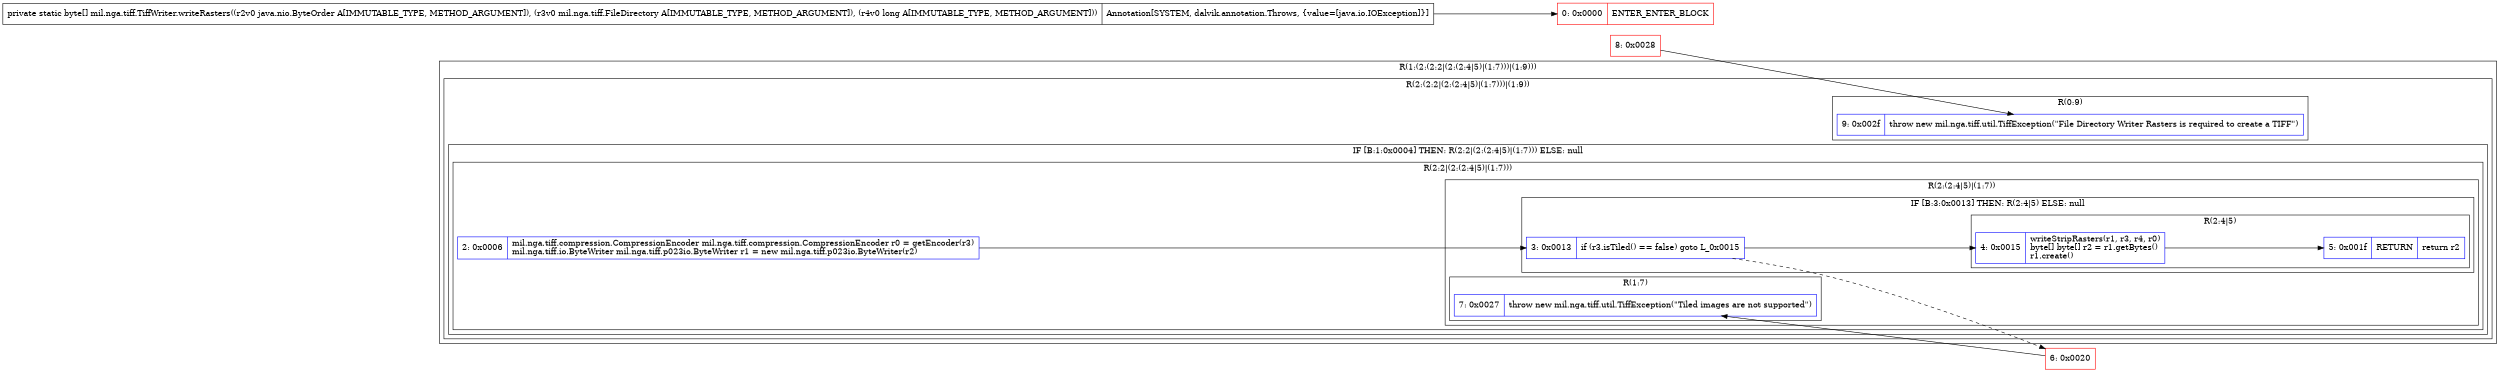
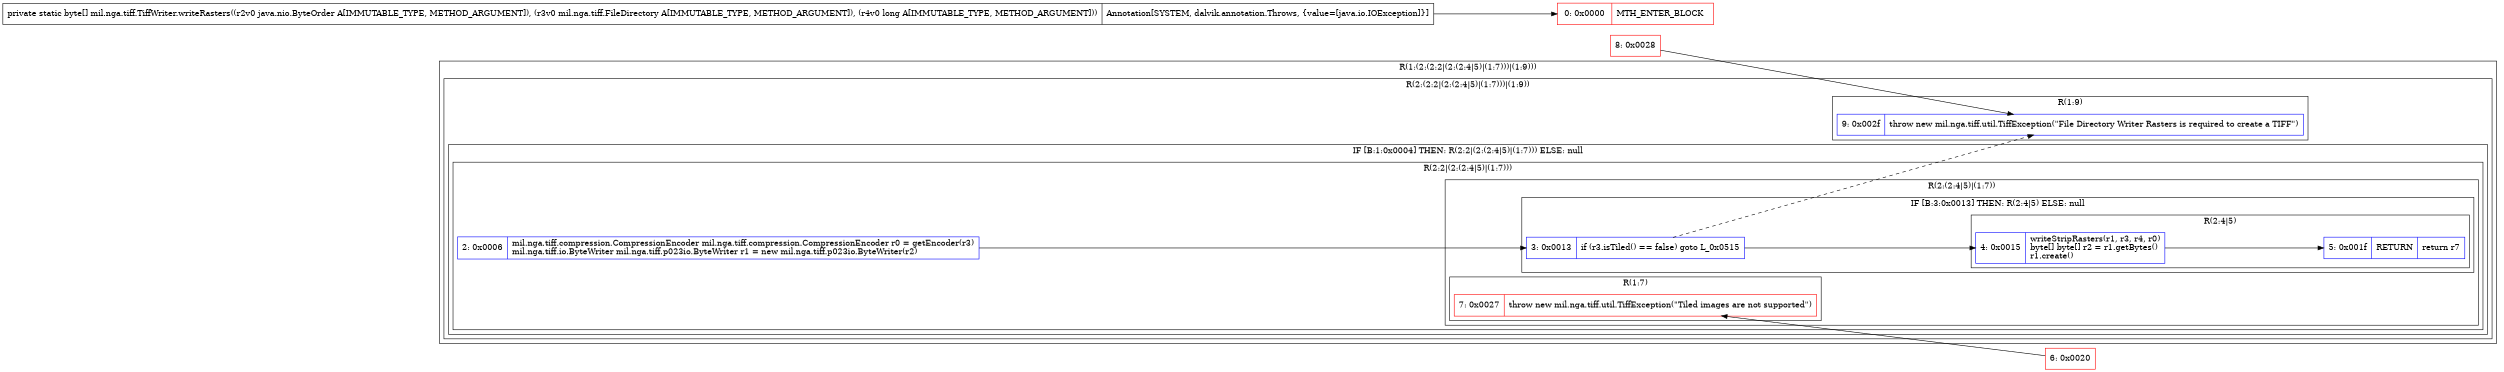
(1660, 14) -> (1660, 14)
(2070, 103) -> (2070, 103)
(1660, 248) -> (1660, 248)
(2441, 248) -> (2441, 248)
(1889, 293) -> (1850, 187)
(1635, 305) -> (1635, 305)
